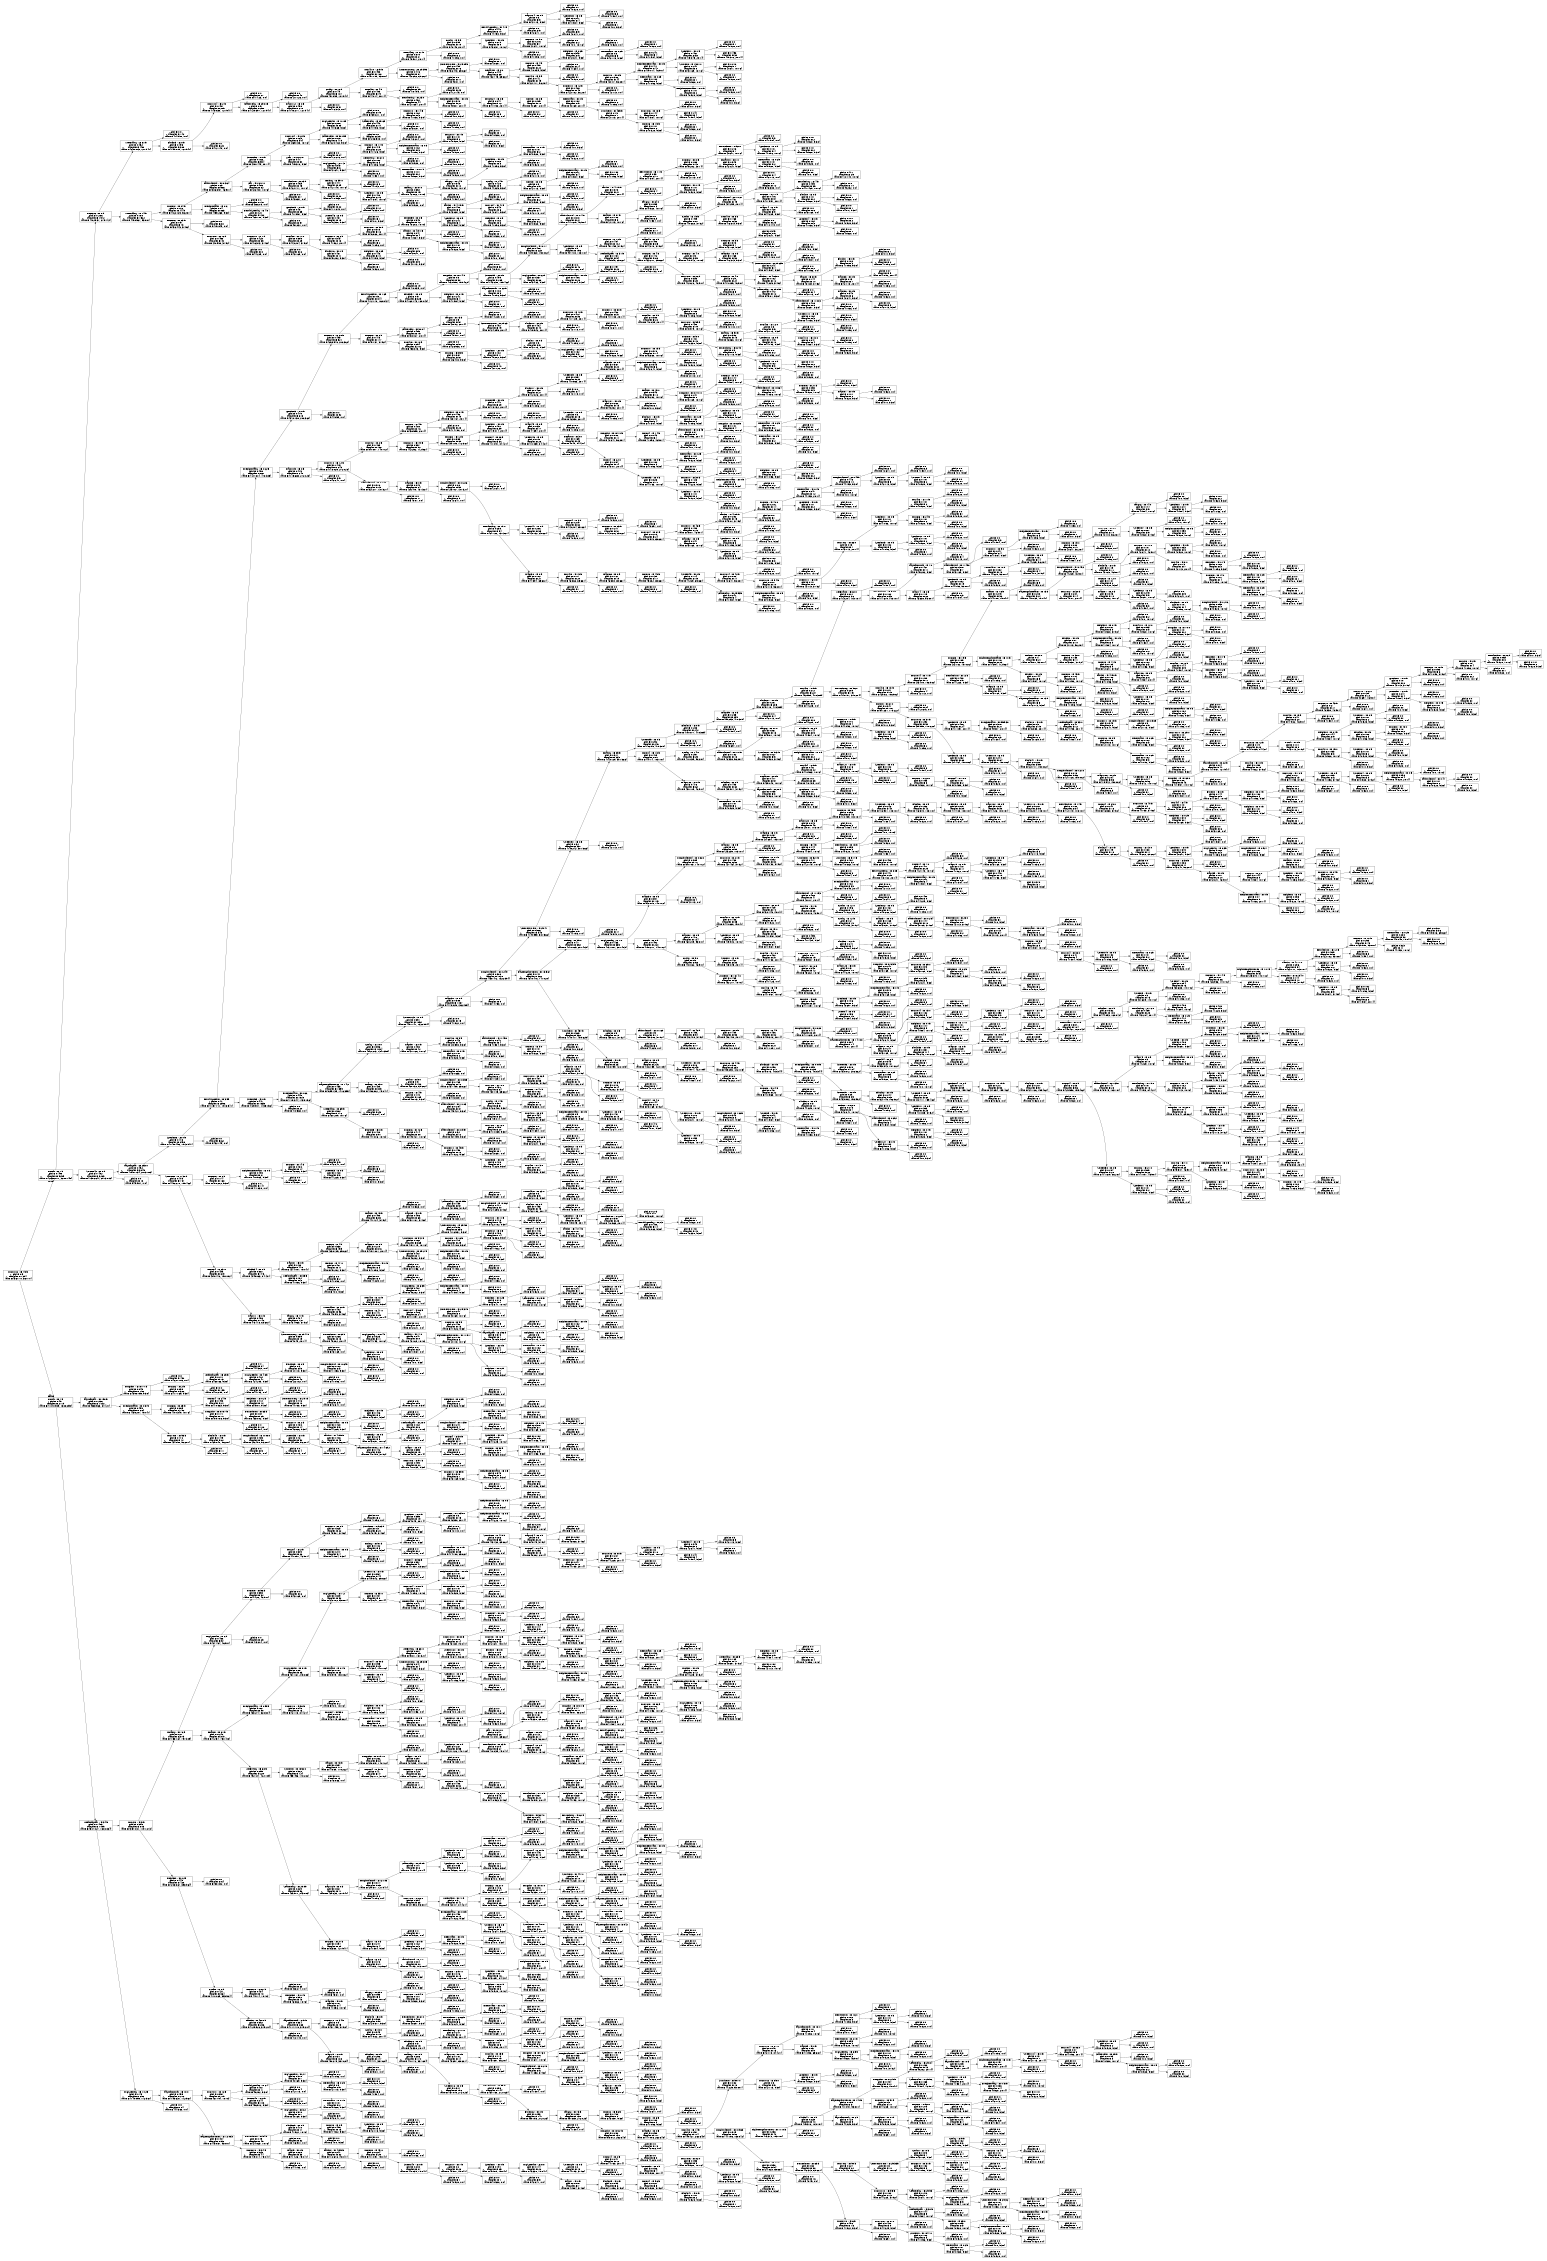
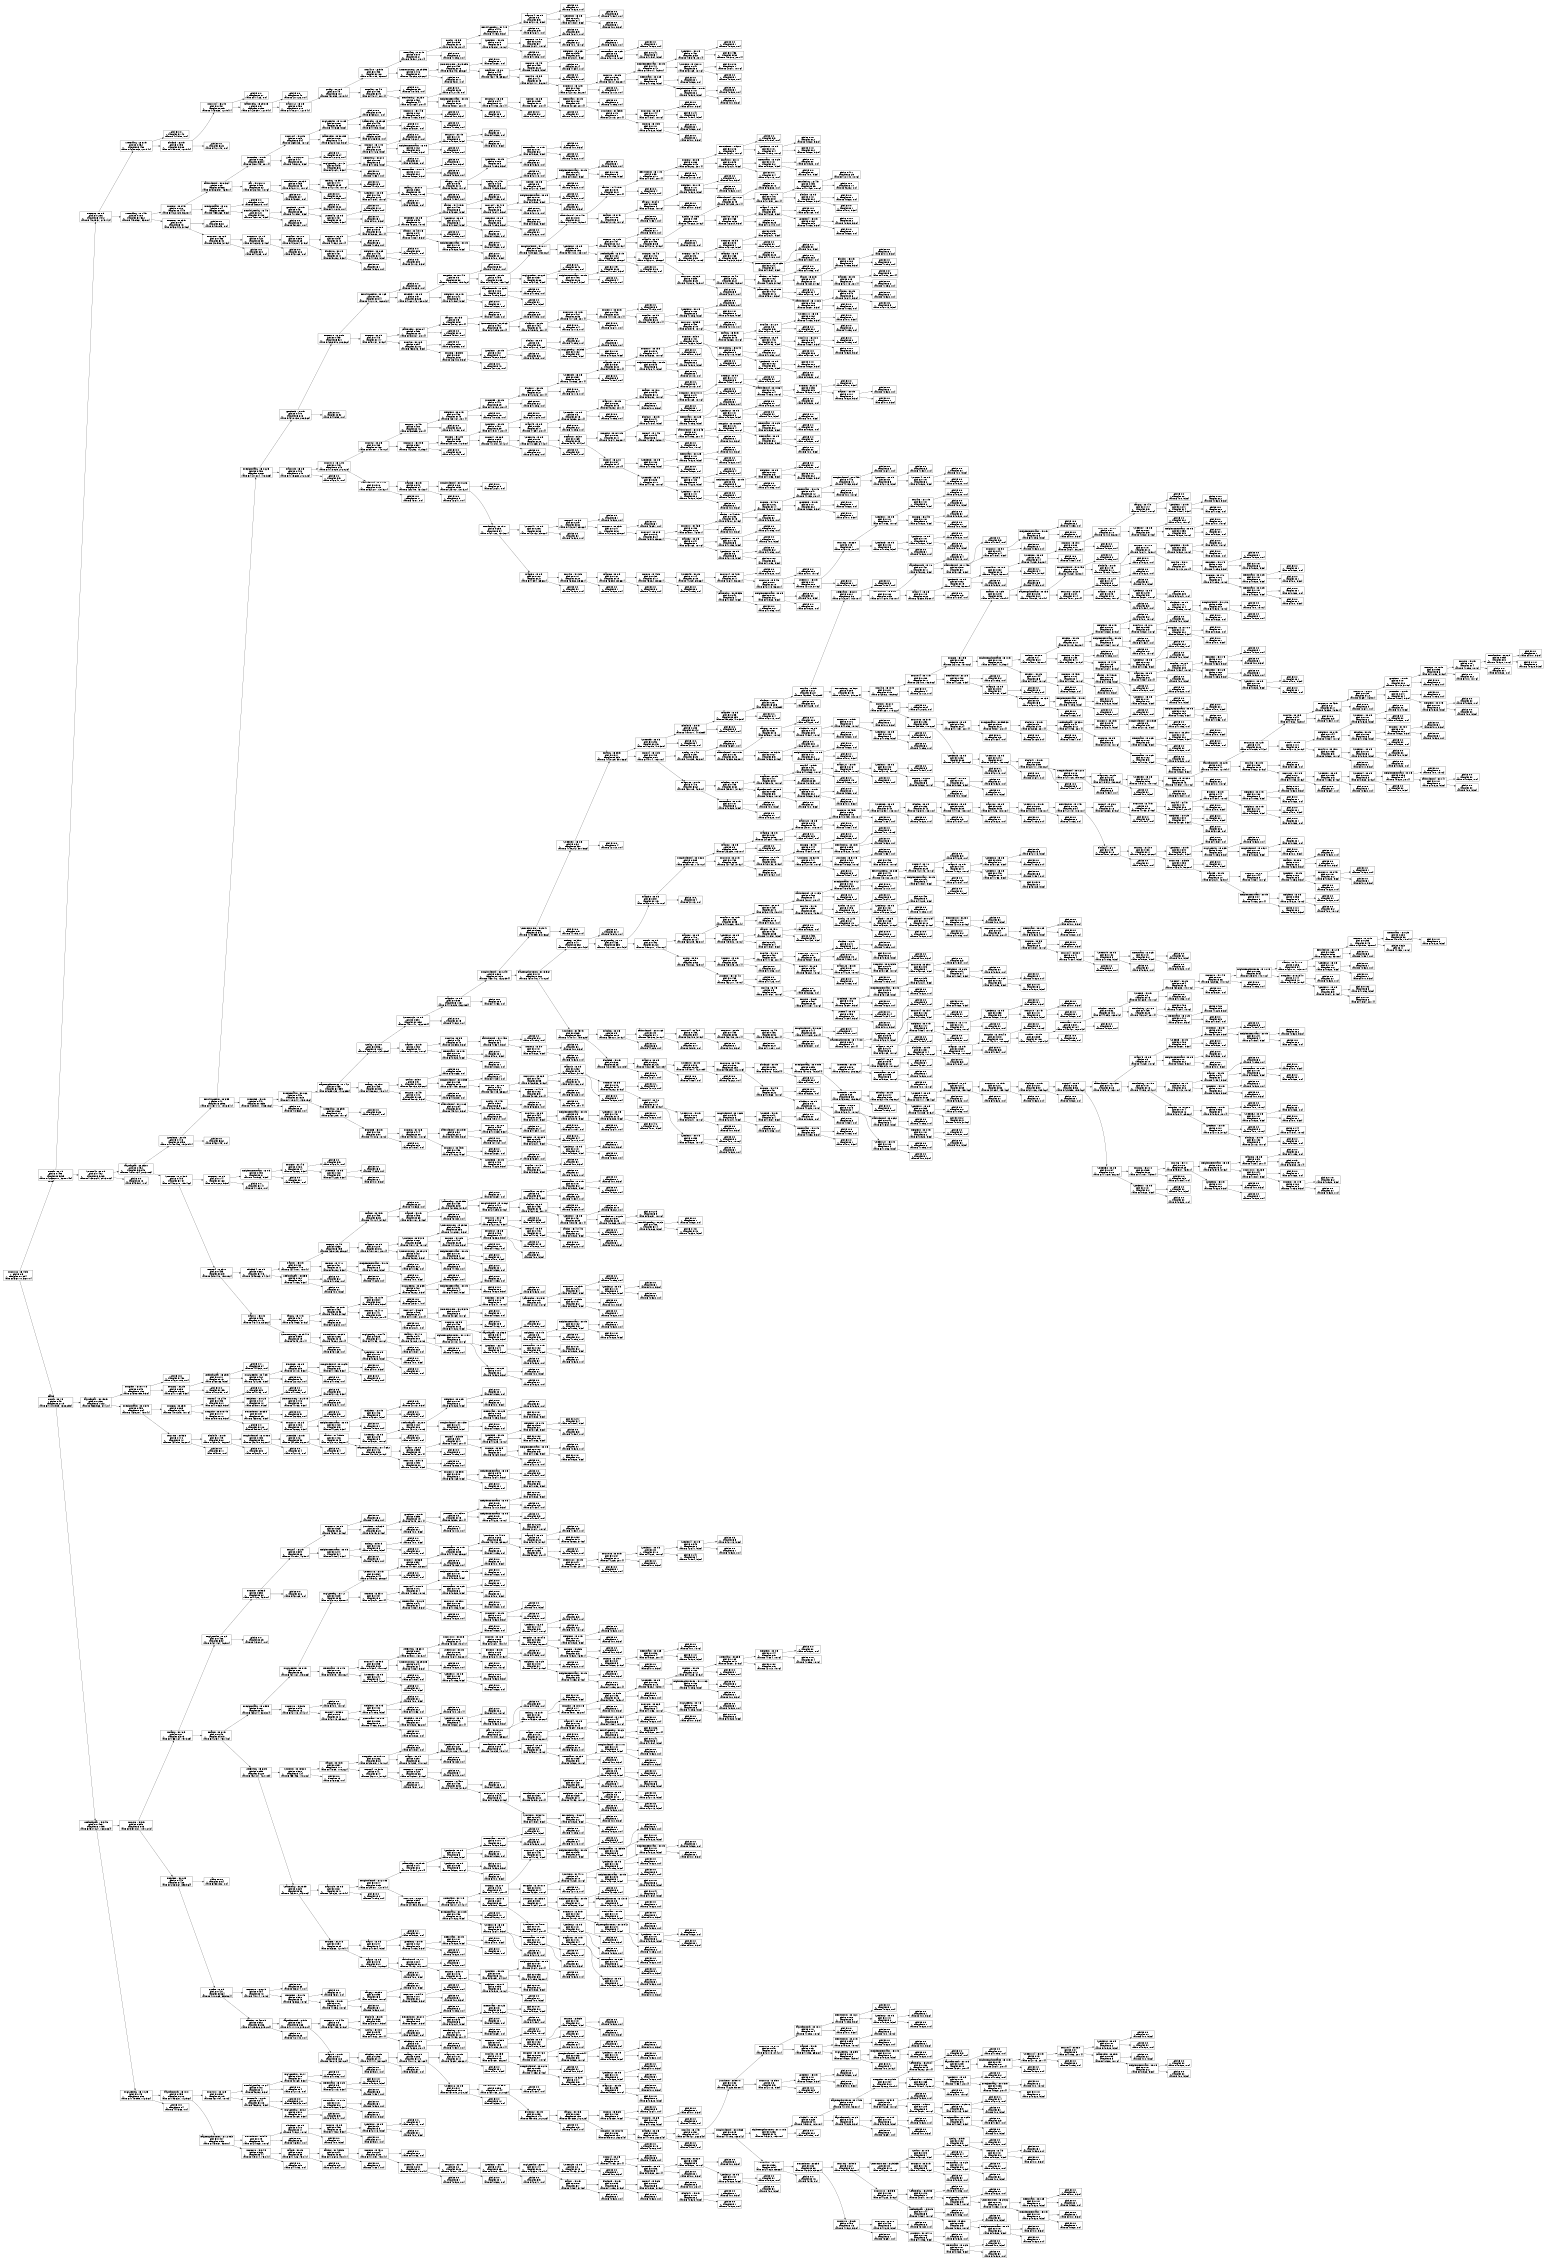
(334, 107) -> none
(1434, 931) -> none
(651, 1214) -> (651, 1214)
(217, 1882) -> (217, 1882)
